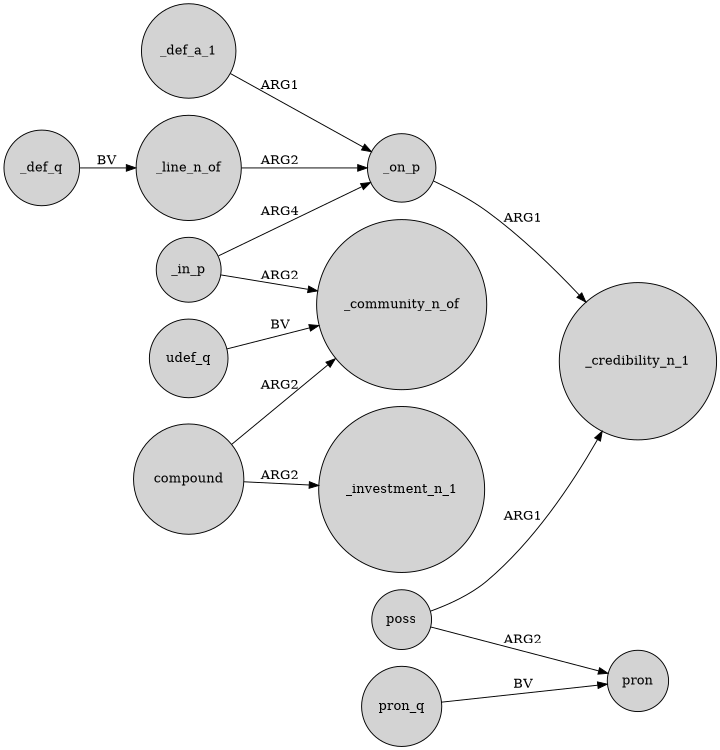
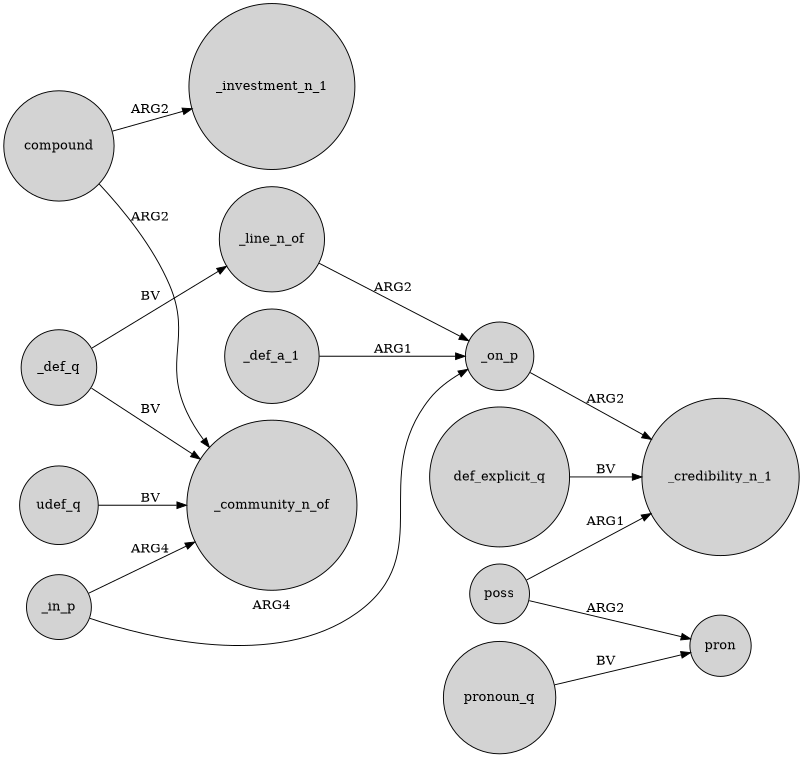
(523, 218) -> (606, 399)
(280, 276) -> (150, 549)
none -> (142, 421)
none -> (500, 477)
(402, 706) -> (500, 698)
